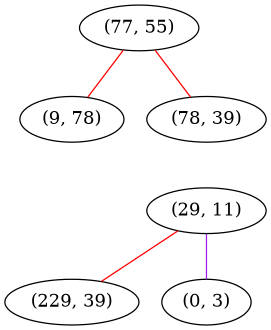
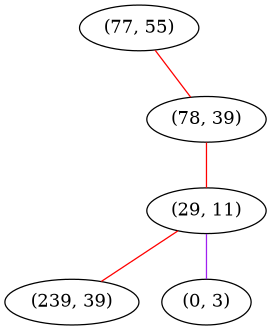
(72, 119) -> none
none -> (206, 165)
(72, 302) -> (72, 302)
